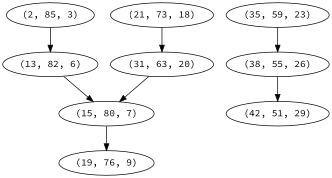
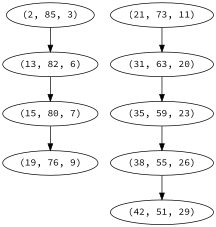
(162, 15) -> (162, 15)
(137, 87) -> (162, 86)
